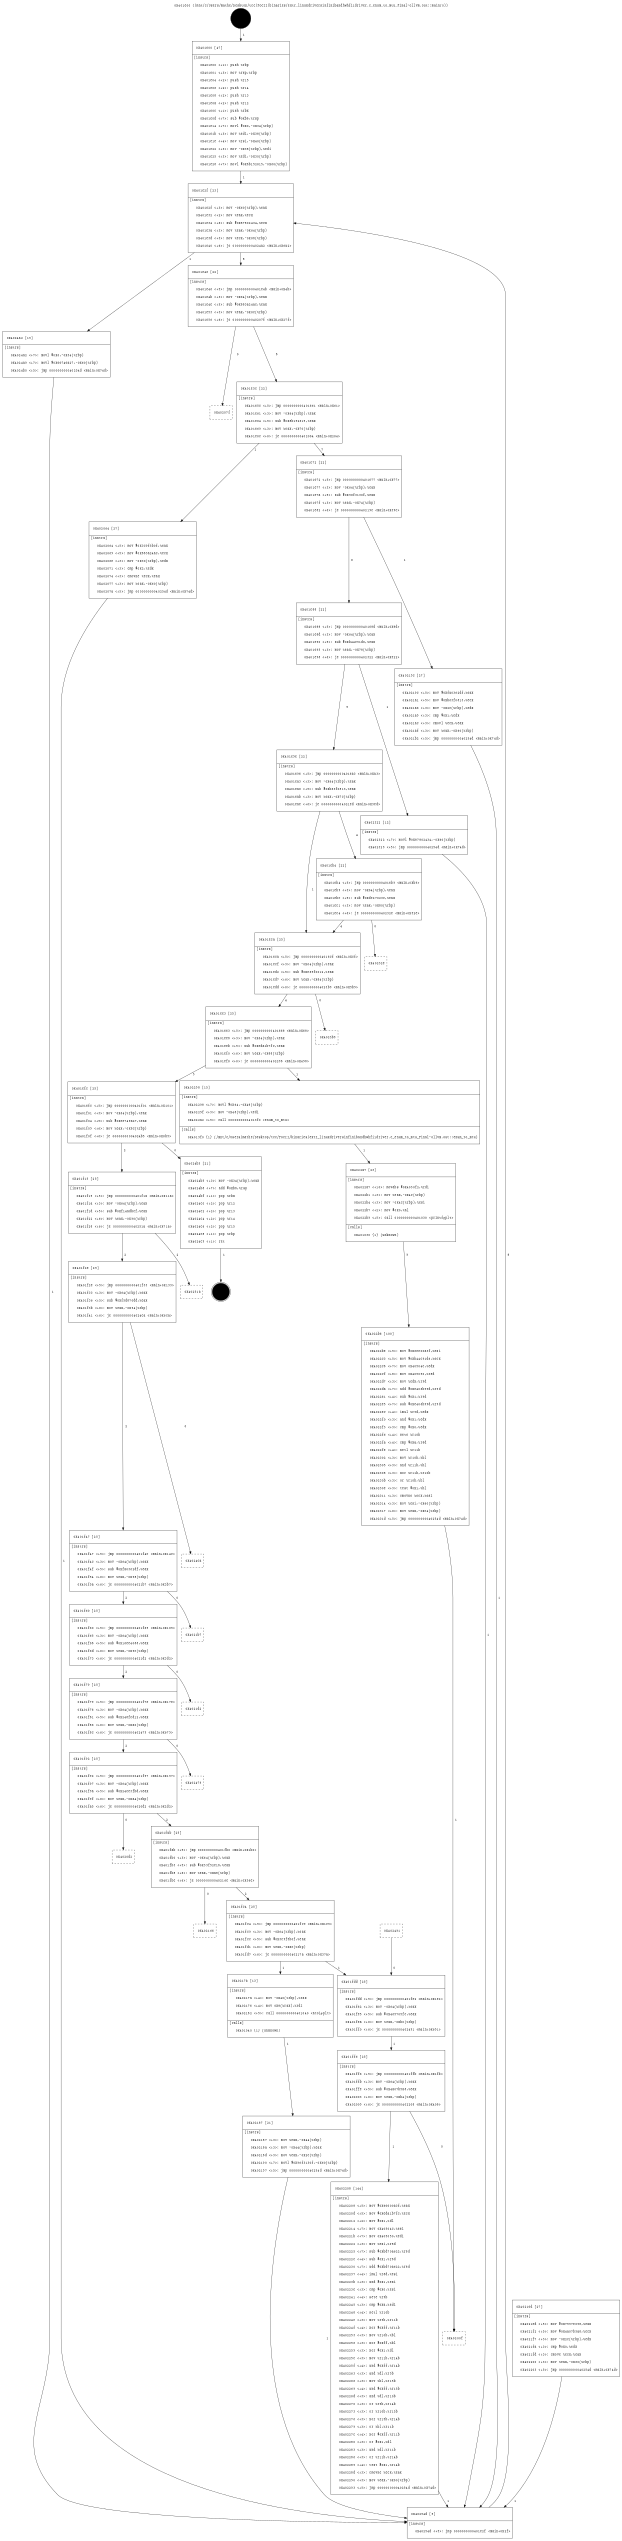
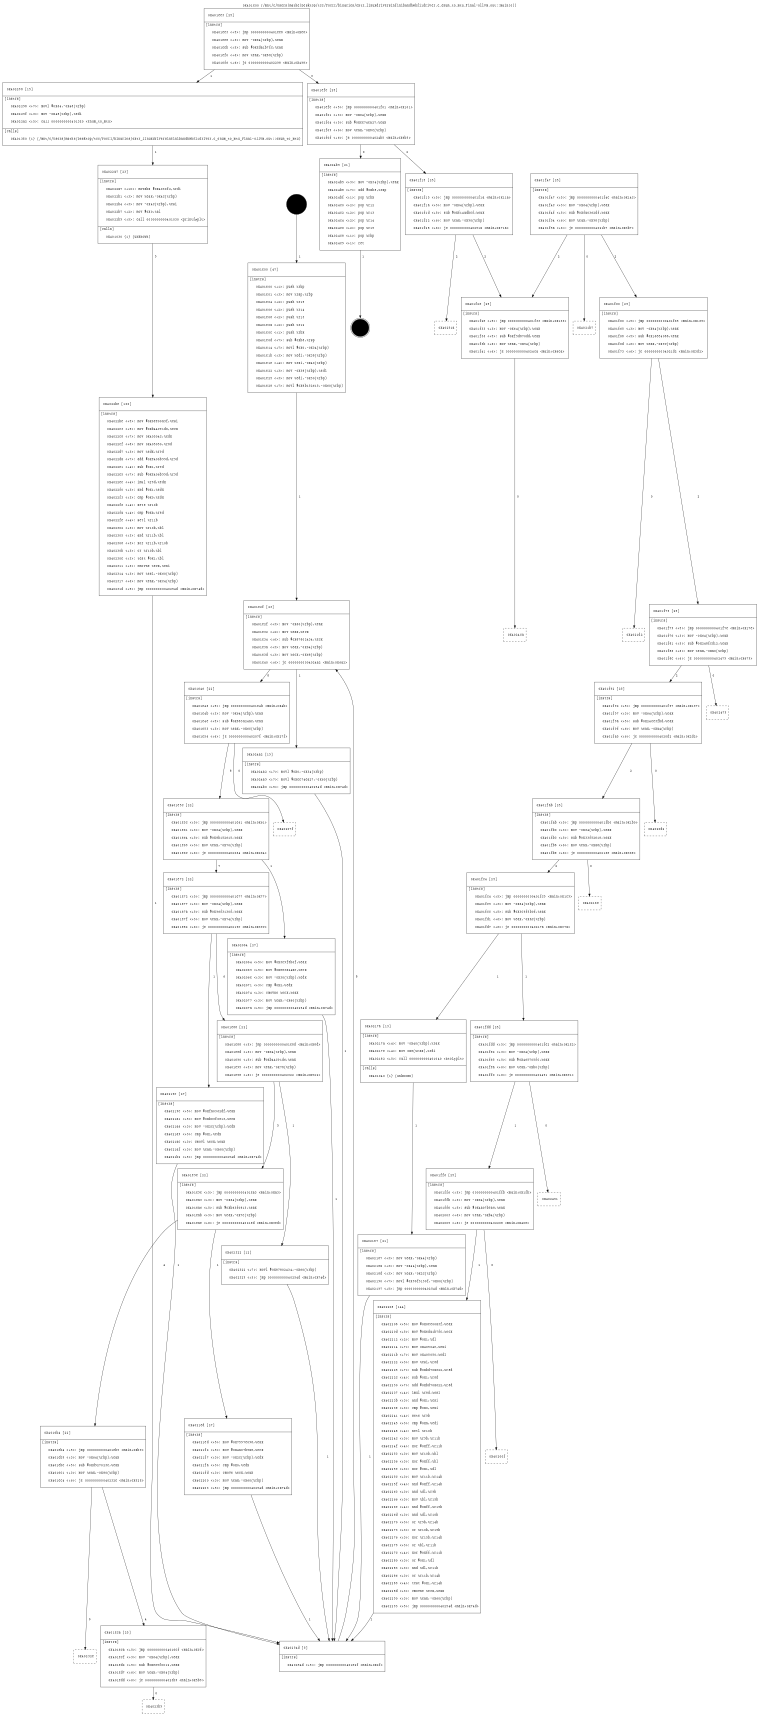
(308, 870) -> (211, 1323)
(284, 999) -> none
(123, 1425) -> (550, 265)
(453, 1927) -> (153, 1167)
(391, 1955) -> (538, 1136)
